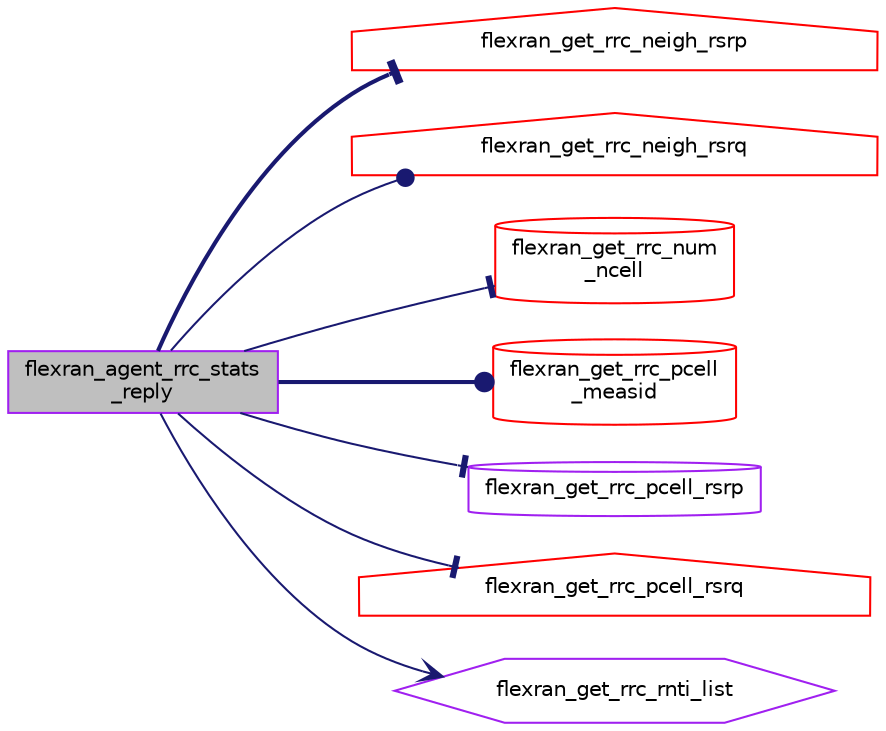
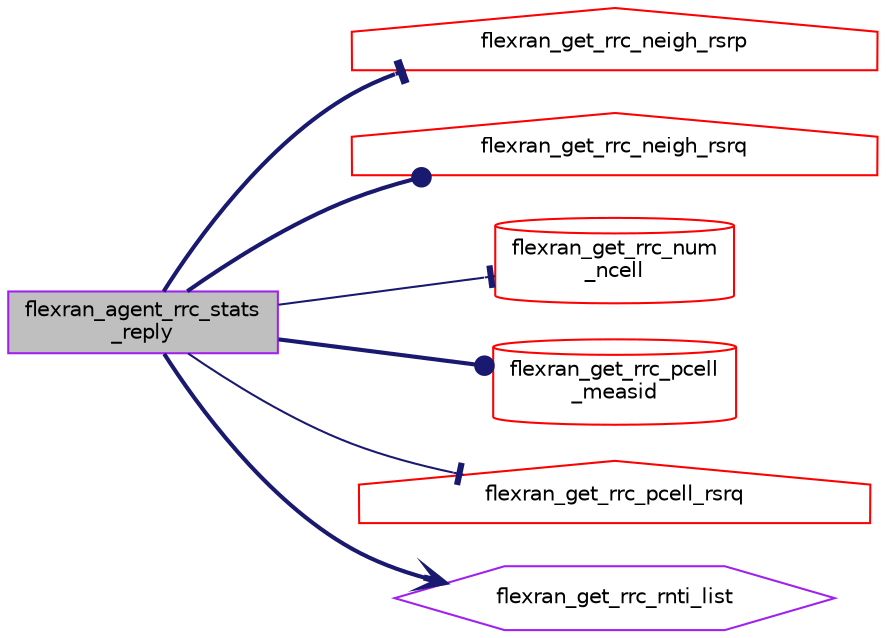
(273, 250) -> (295, 225)
(615, 489) -> none
(267, 569) -> (275, 490)
